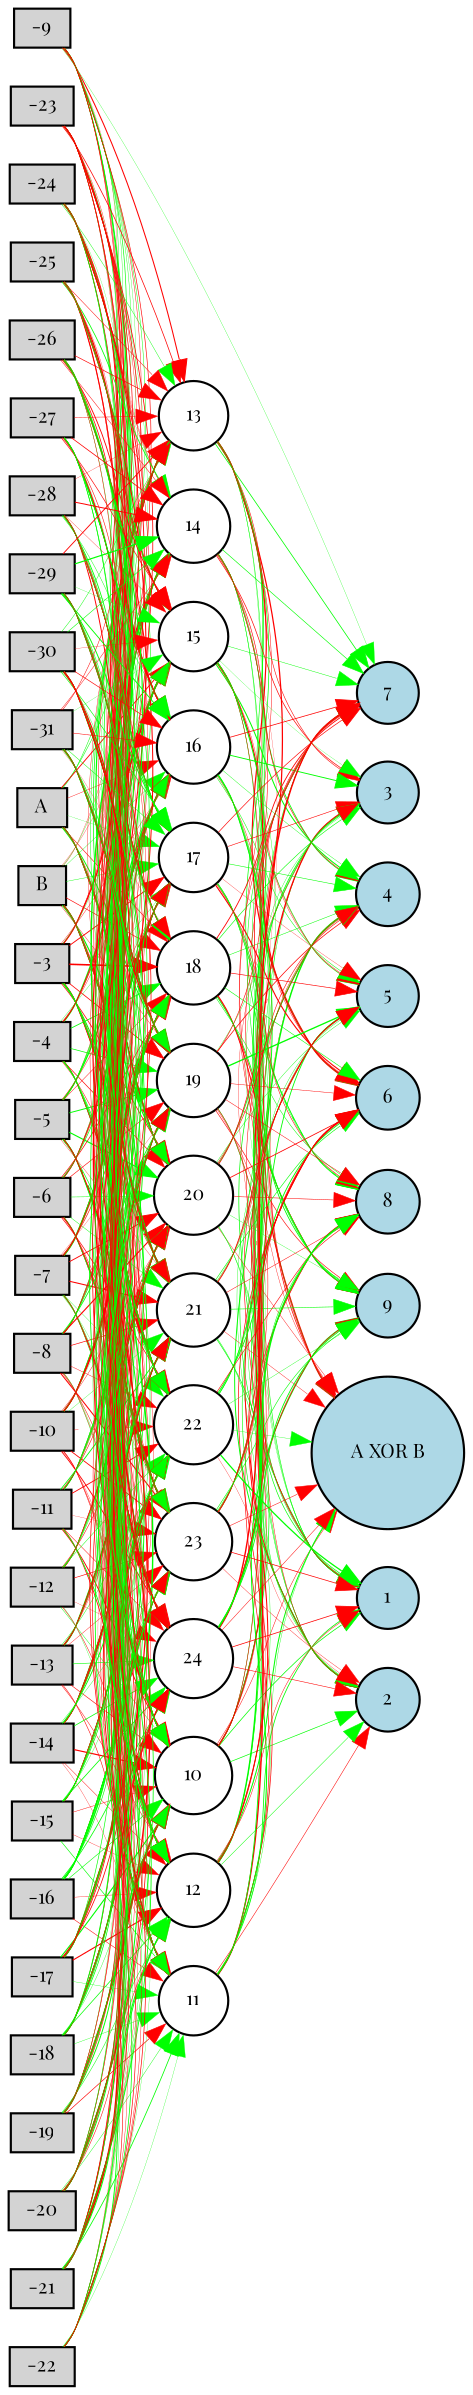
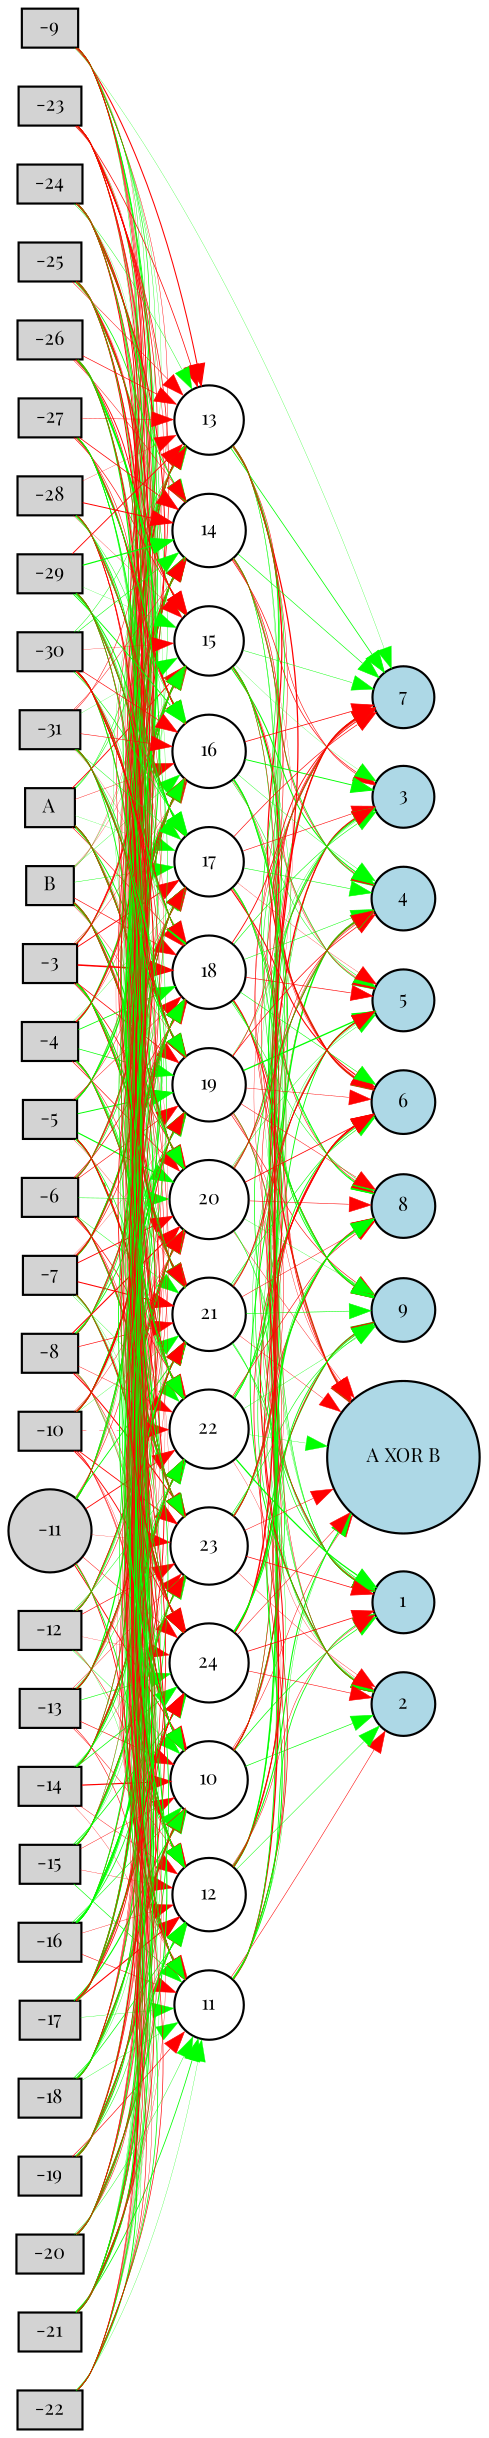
(120, 1489) -> (141, 1490)
(42, 1509) -> (50, 1531)
